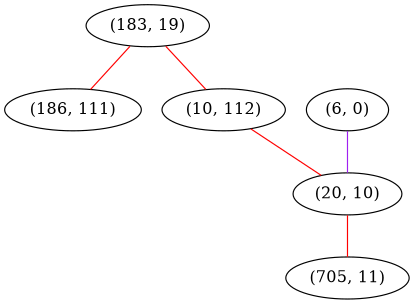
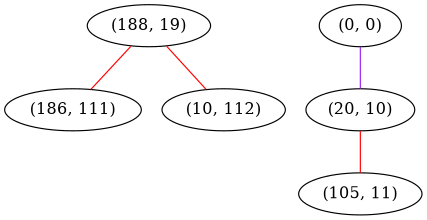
(148, 26) -> (149, 26)
(347, 110) -> (360, 26)
(286, 152) -> none
(347, 278) -> (360, 194)
